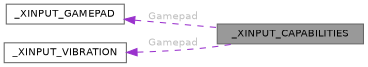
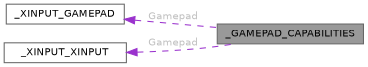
(290, 34) -> (290, 34)
(65, 53) -> (65, 53)
